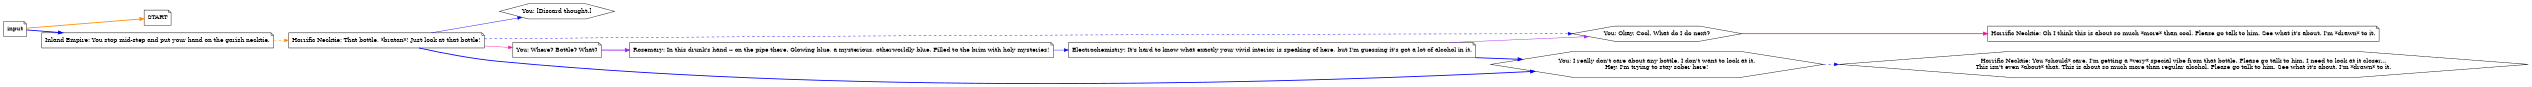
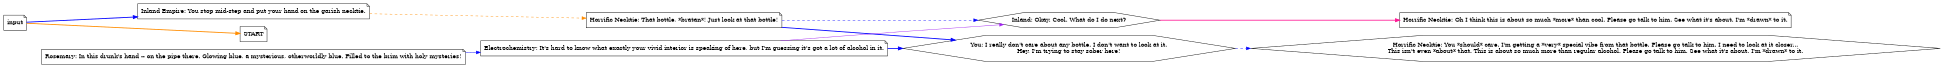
(557, 11) -> none
(1657, 34) -> (1069, 20)
(557, 50) -> none
